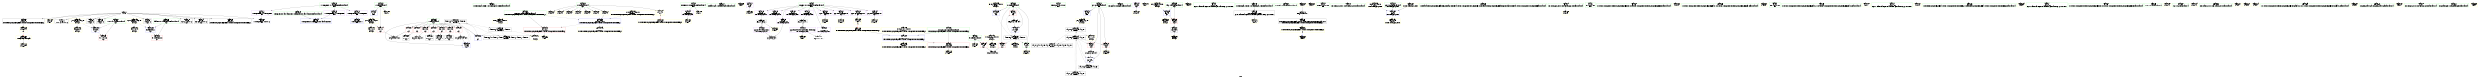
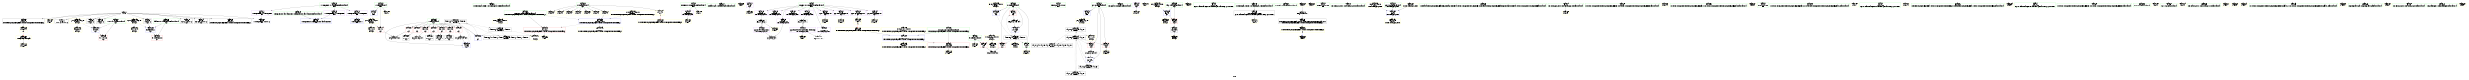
(1590, 5) -> none
